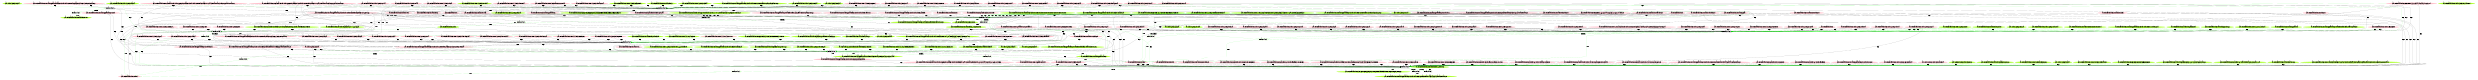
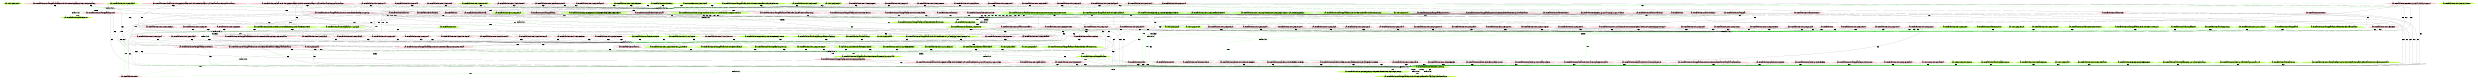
(695, 4) -> (695, 4)
(1290, 27) -> (1290, 27)
none -> (1535, 27)
(1068, 62) -> (1068, 62)
